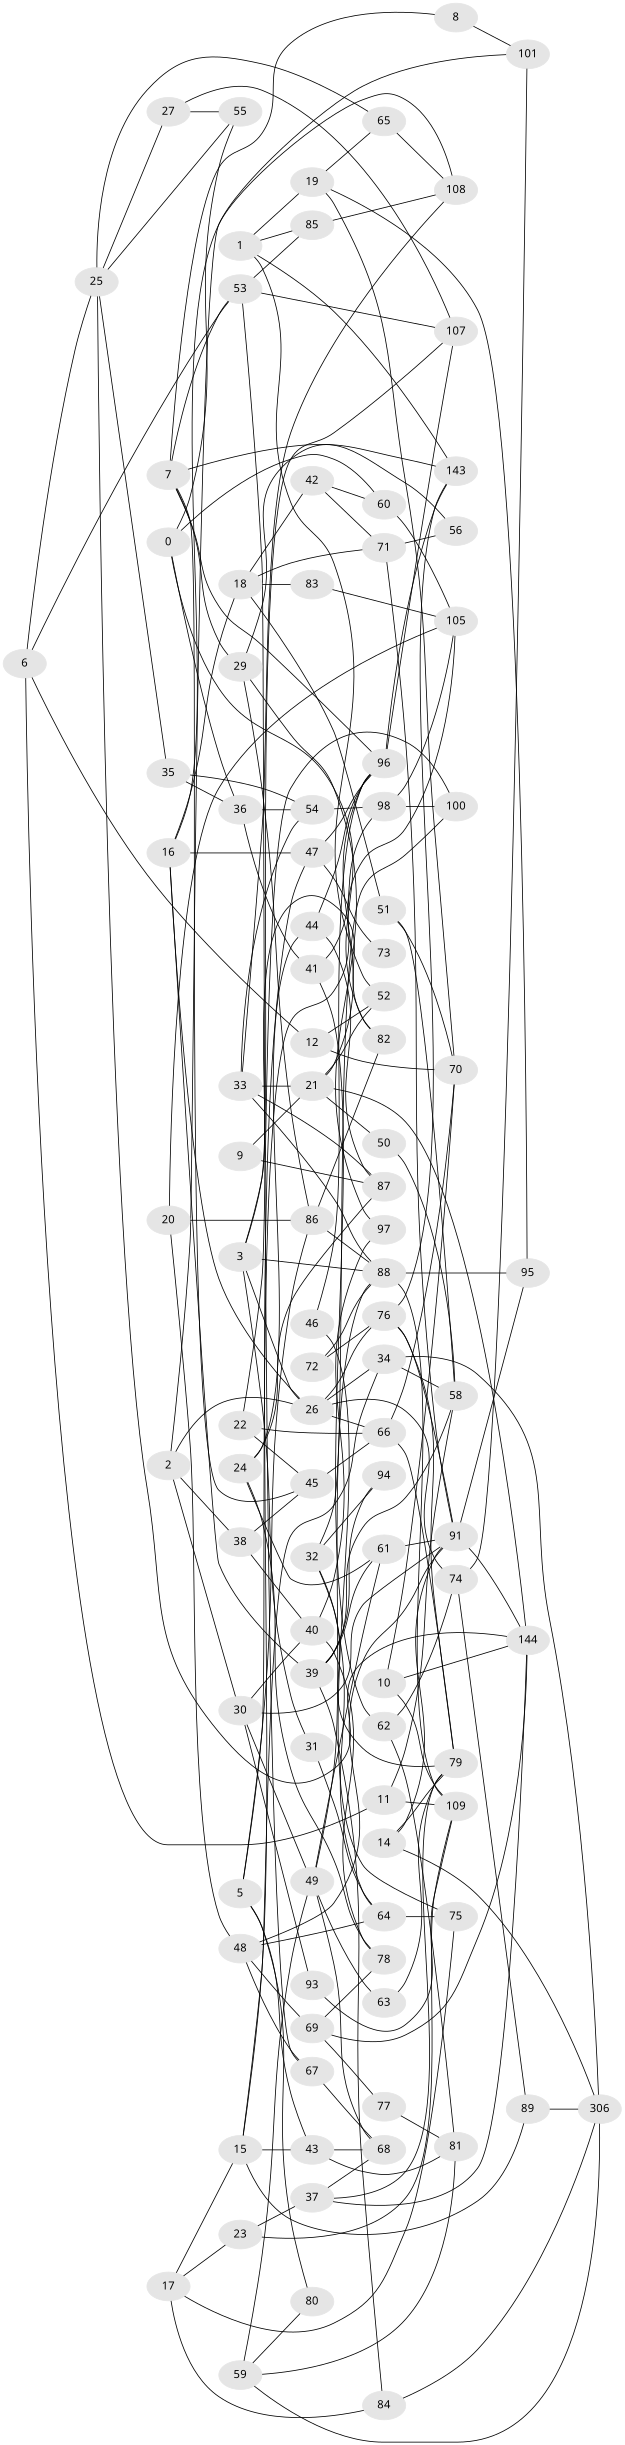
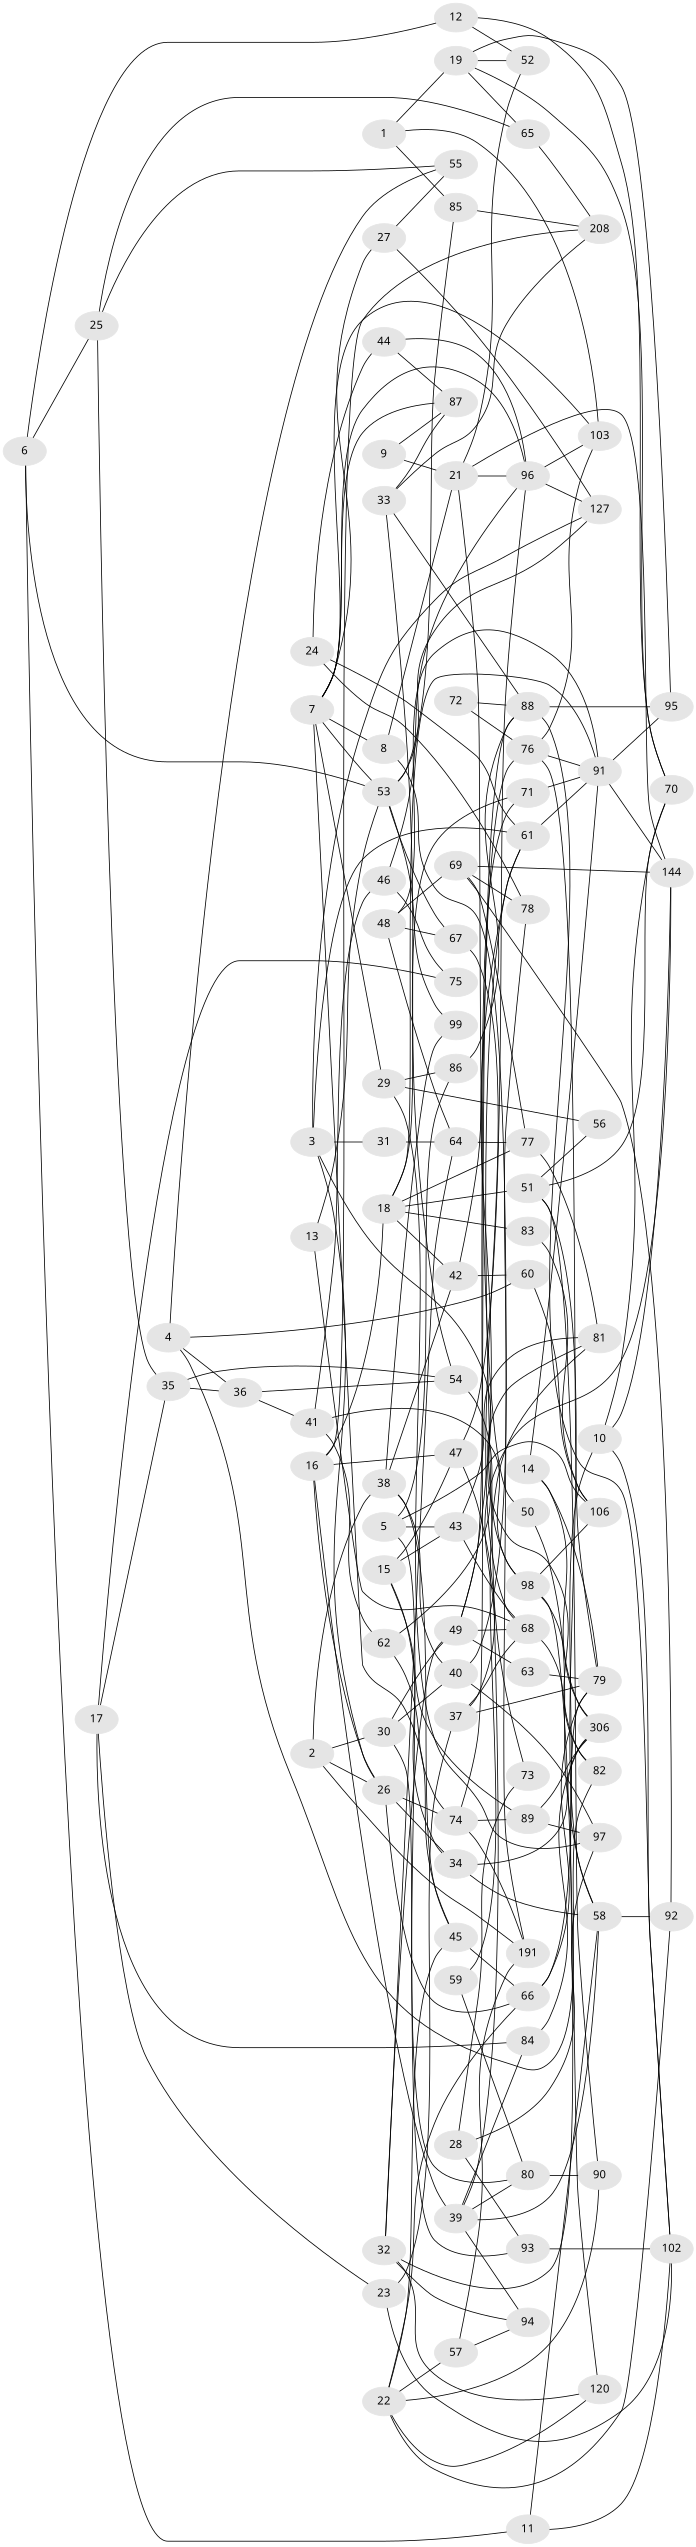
(528, 54) -> (528, 1953)
(456, 190) -> (600, 229)
(133, 197) -> (341, 450)
(456, 331) -> (600, 510)
(456, 471) -> (600, 436)
(420, 539) -> (564, 1156)
(169, 542) -> (169, 1338)
(347, 614) -> (492, 61)
(456, 621) -> (600, 1513)
(456, 807) -> (600, 2389)
none -> (456, 1025)
none -> (339, 1083)
(282, 1086) -> (422, 606)
(356, 1111) -> (564, 1700)
none -> (456, 1176)
(169, 1220) -> none
(123, 1224) -> none
none -> (312, 1237)
(431, 1262) -> (571, 1720)
(307, 1264) -> (338, 915)
(302, 1284) -> (355, 448)
(353, 1354) -> (482, 1283)
none -> (412, 1403)
(351, 1641) -> (429, 692)
(456, 1806) -> (672, 2249)
none -> (564, 1828)
(416, 1917) -> (492, 1142)
none -> (672, 1917)
(274, 2128) -> (402, 1937)
none -> (456, 2145)
none -> (600, 2175)
none -> (487, 2200)
(204, 2218) -> (133, 1553)
none -> (456, 2353)
(530, 2408) -> (565, 1657)
